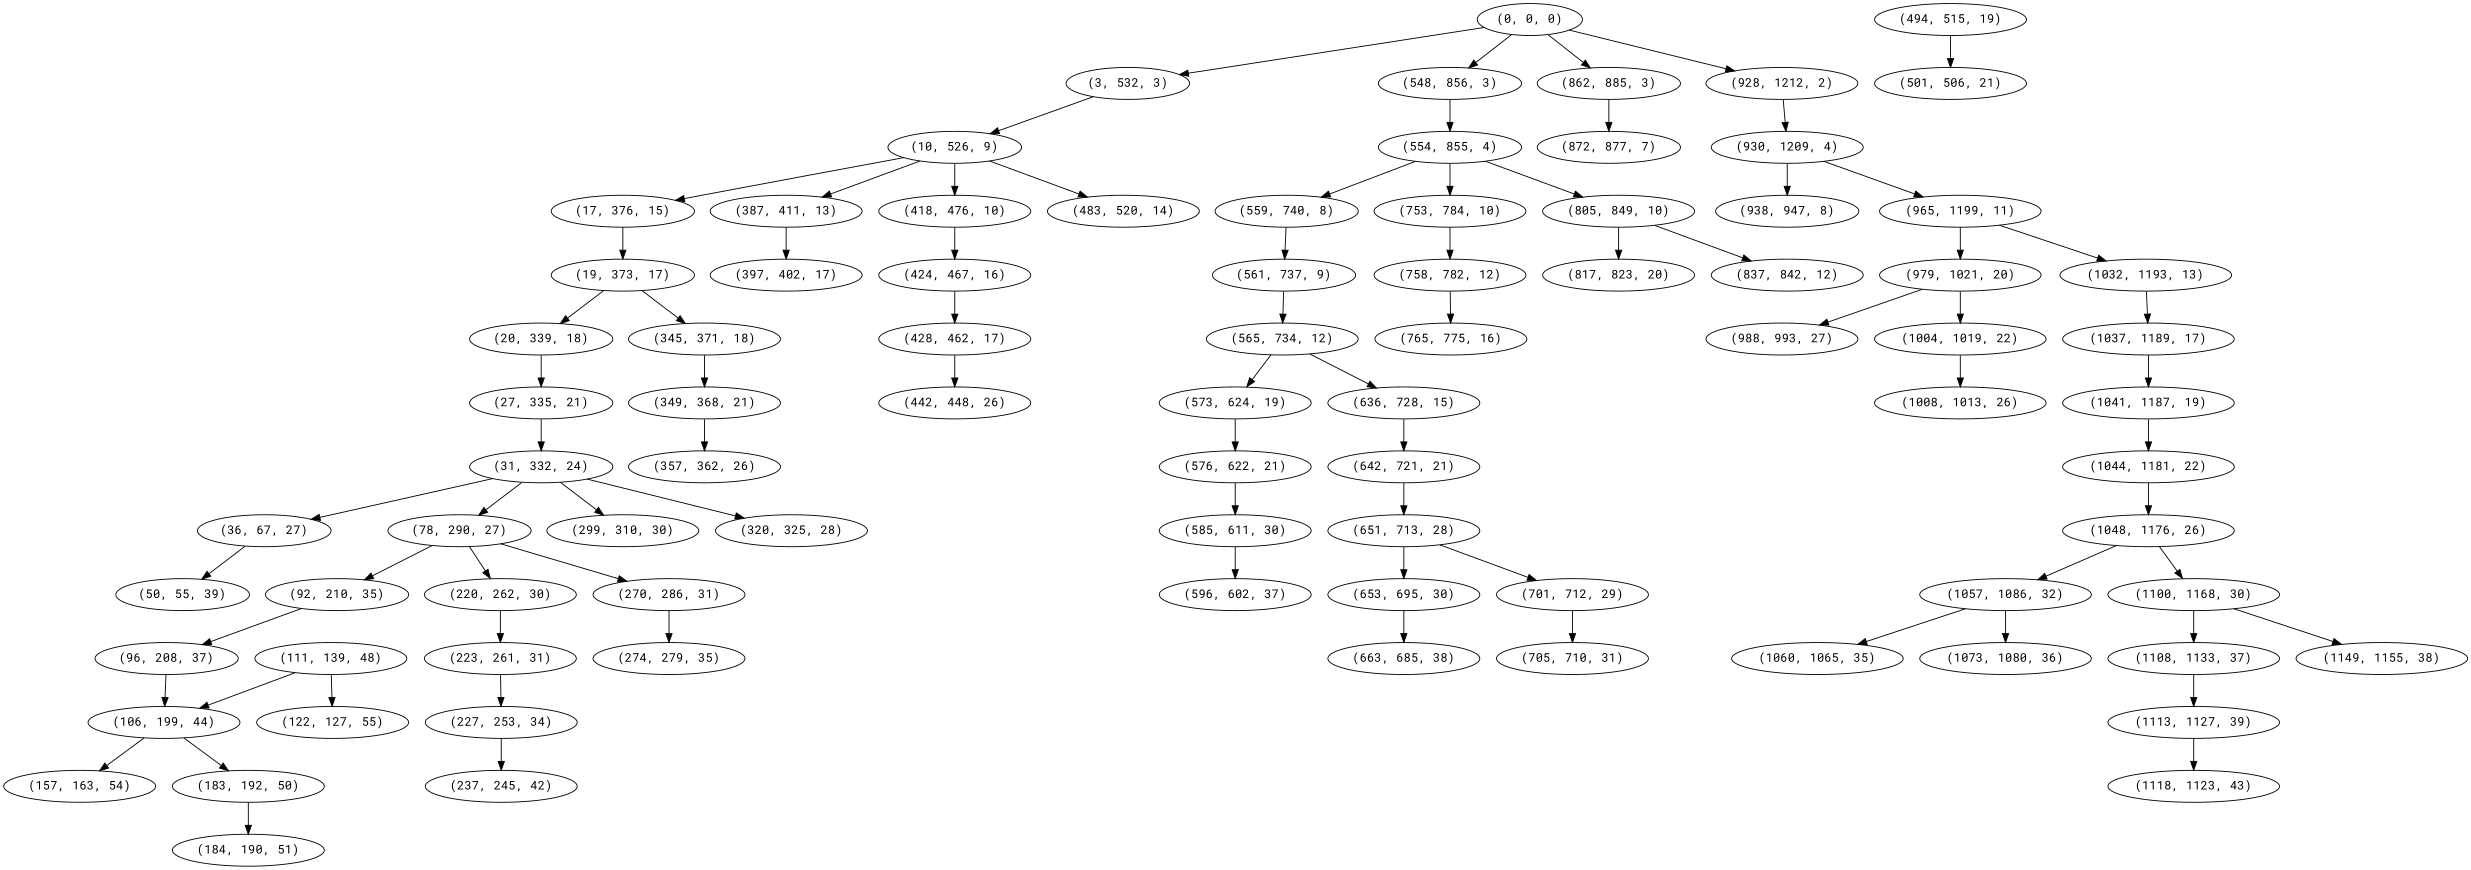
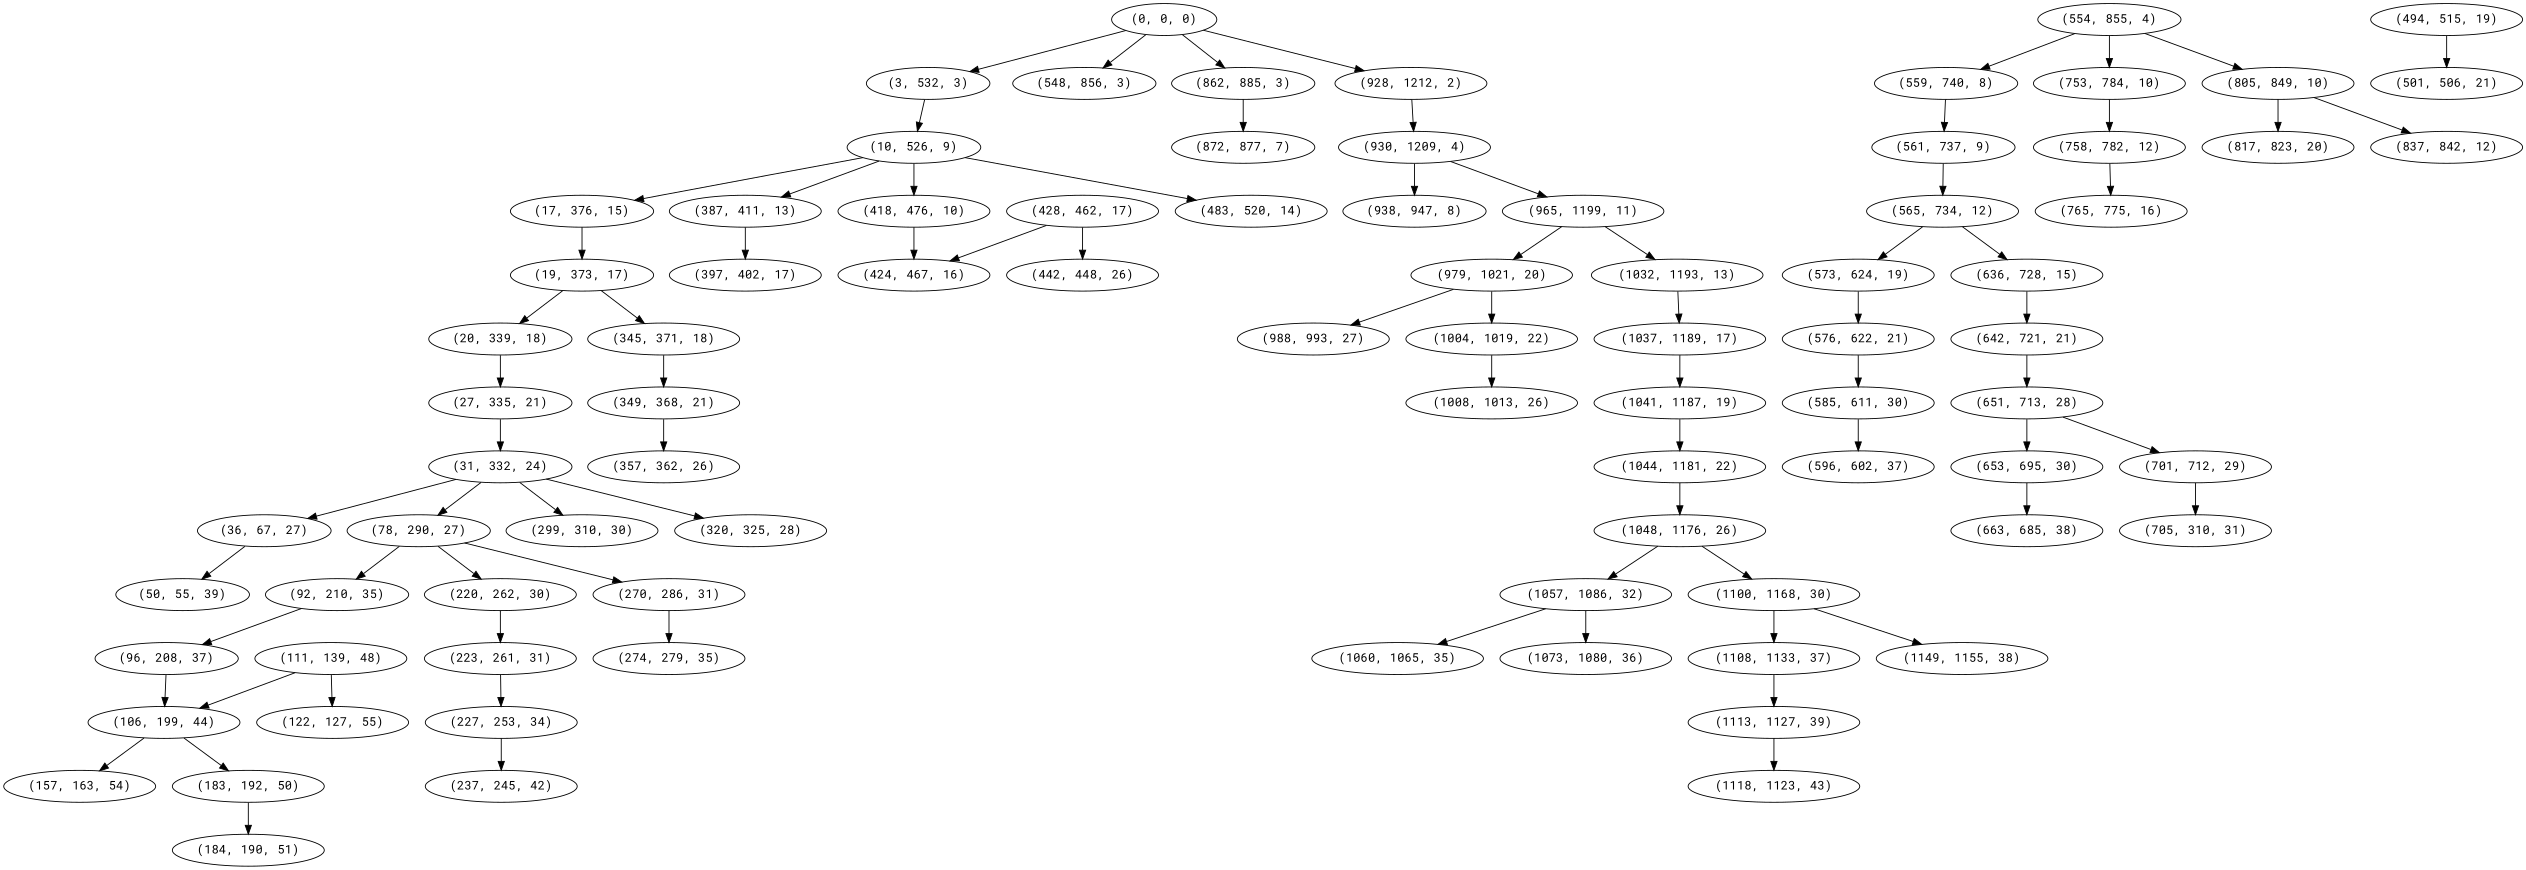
(1450, 111) -> none
(955, 303) -> (1003, 242)
(1572, 659) -> (2195, 531)
